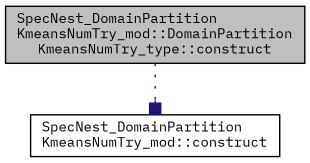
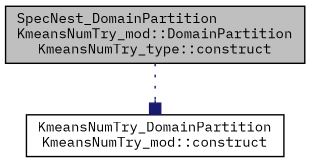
(155, 136) -> (155, 136)
